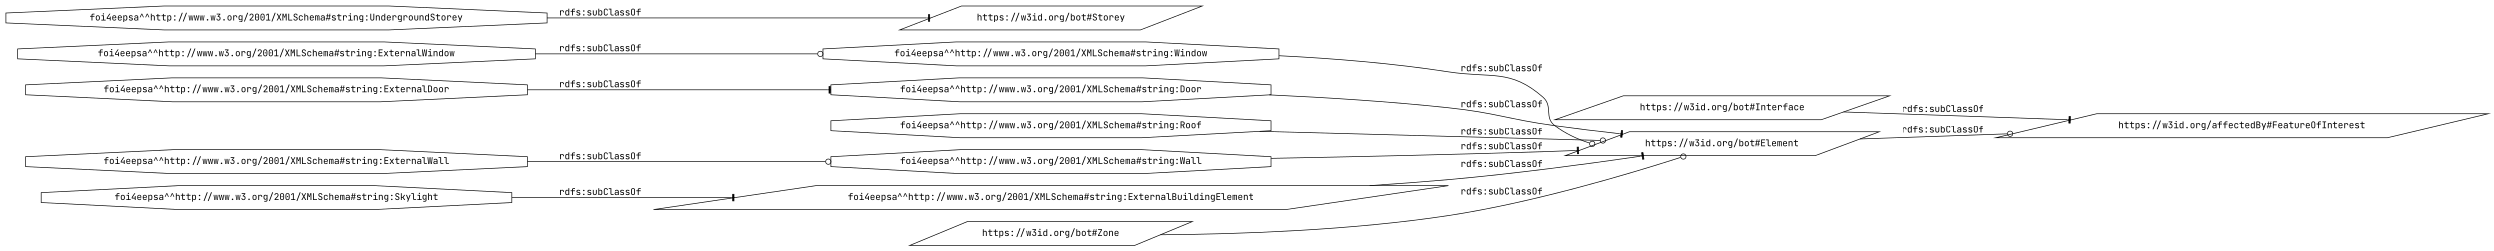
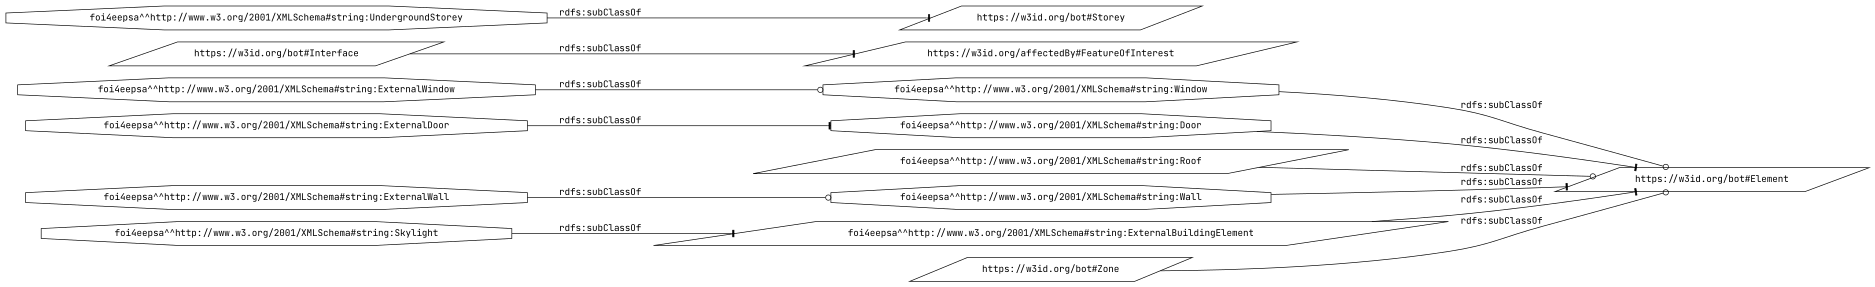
(1051, 126) -> (1051, 162)
(1934, 136) -> none
